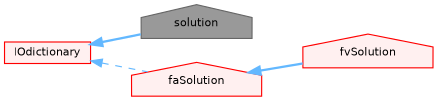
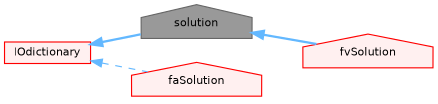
(281, 67) -> (290, 39)
